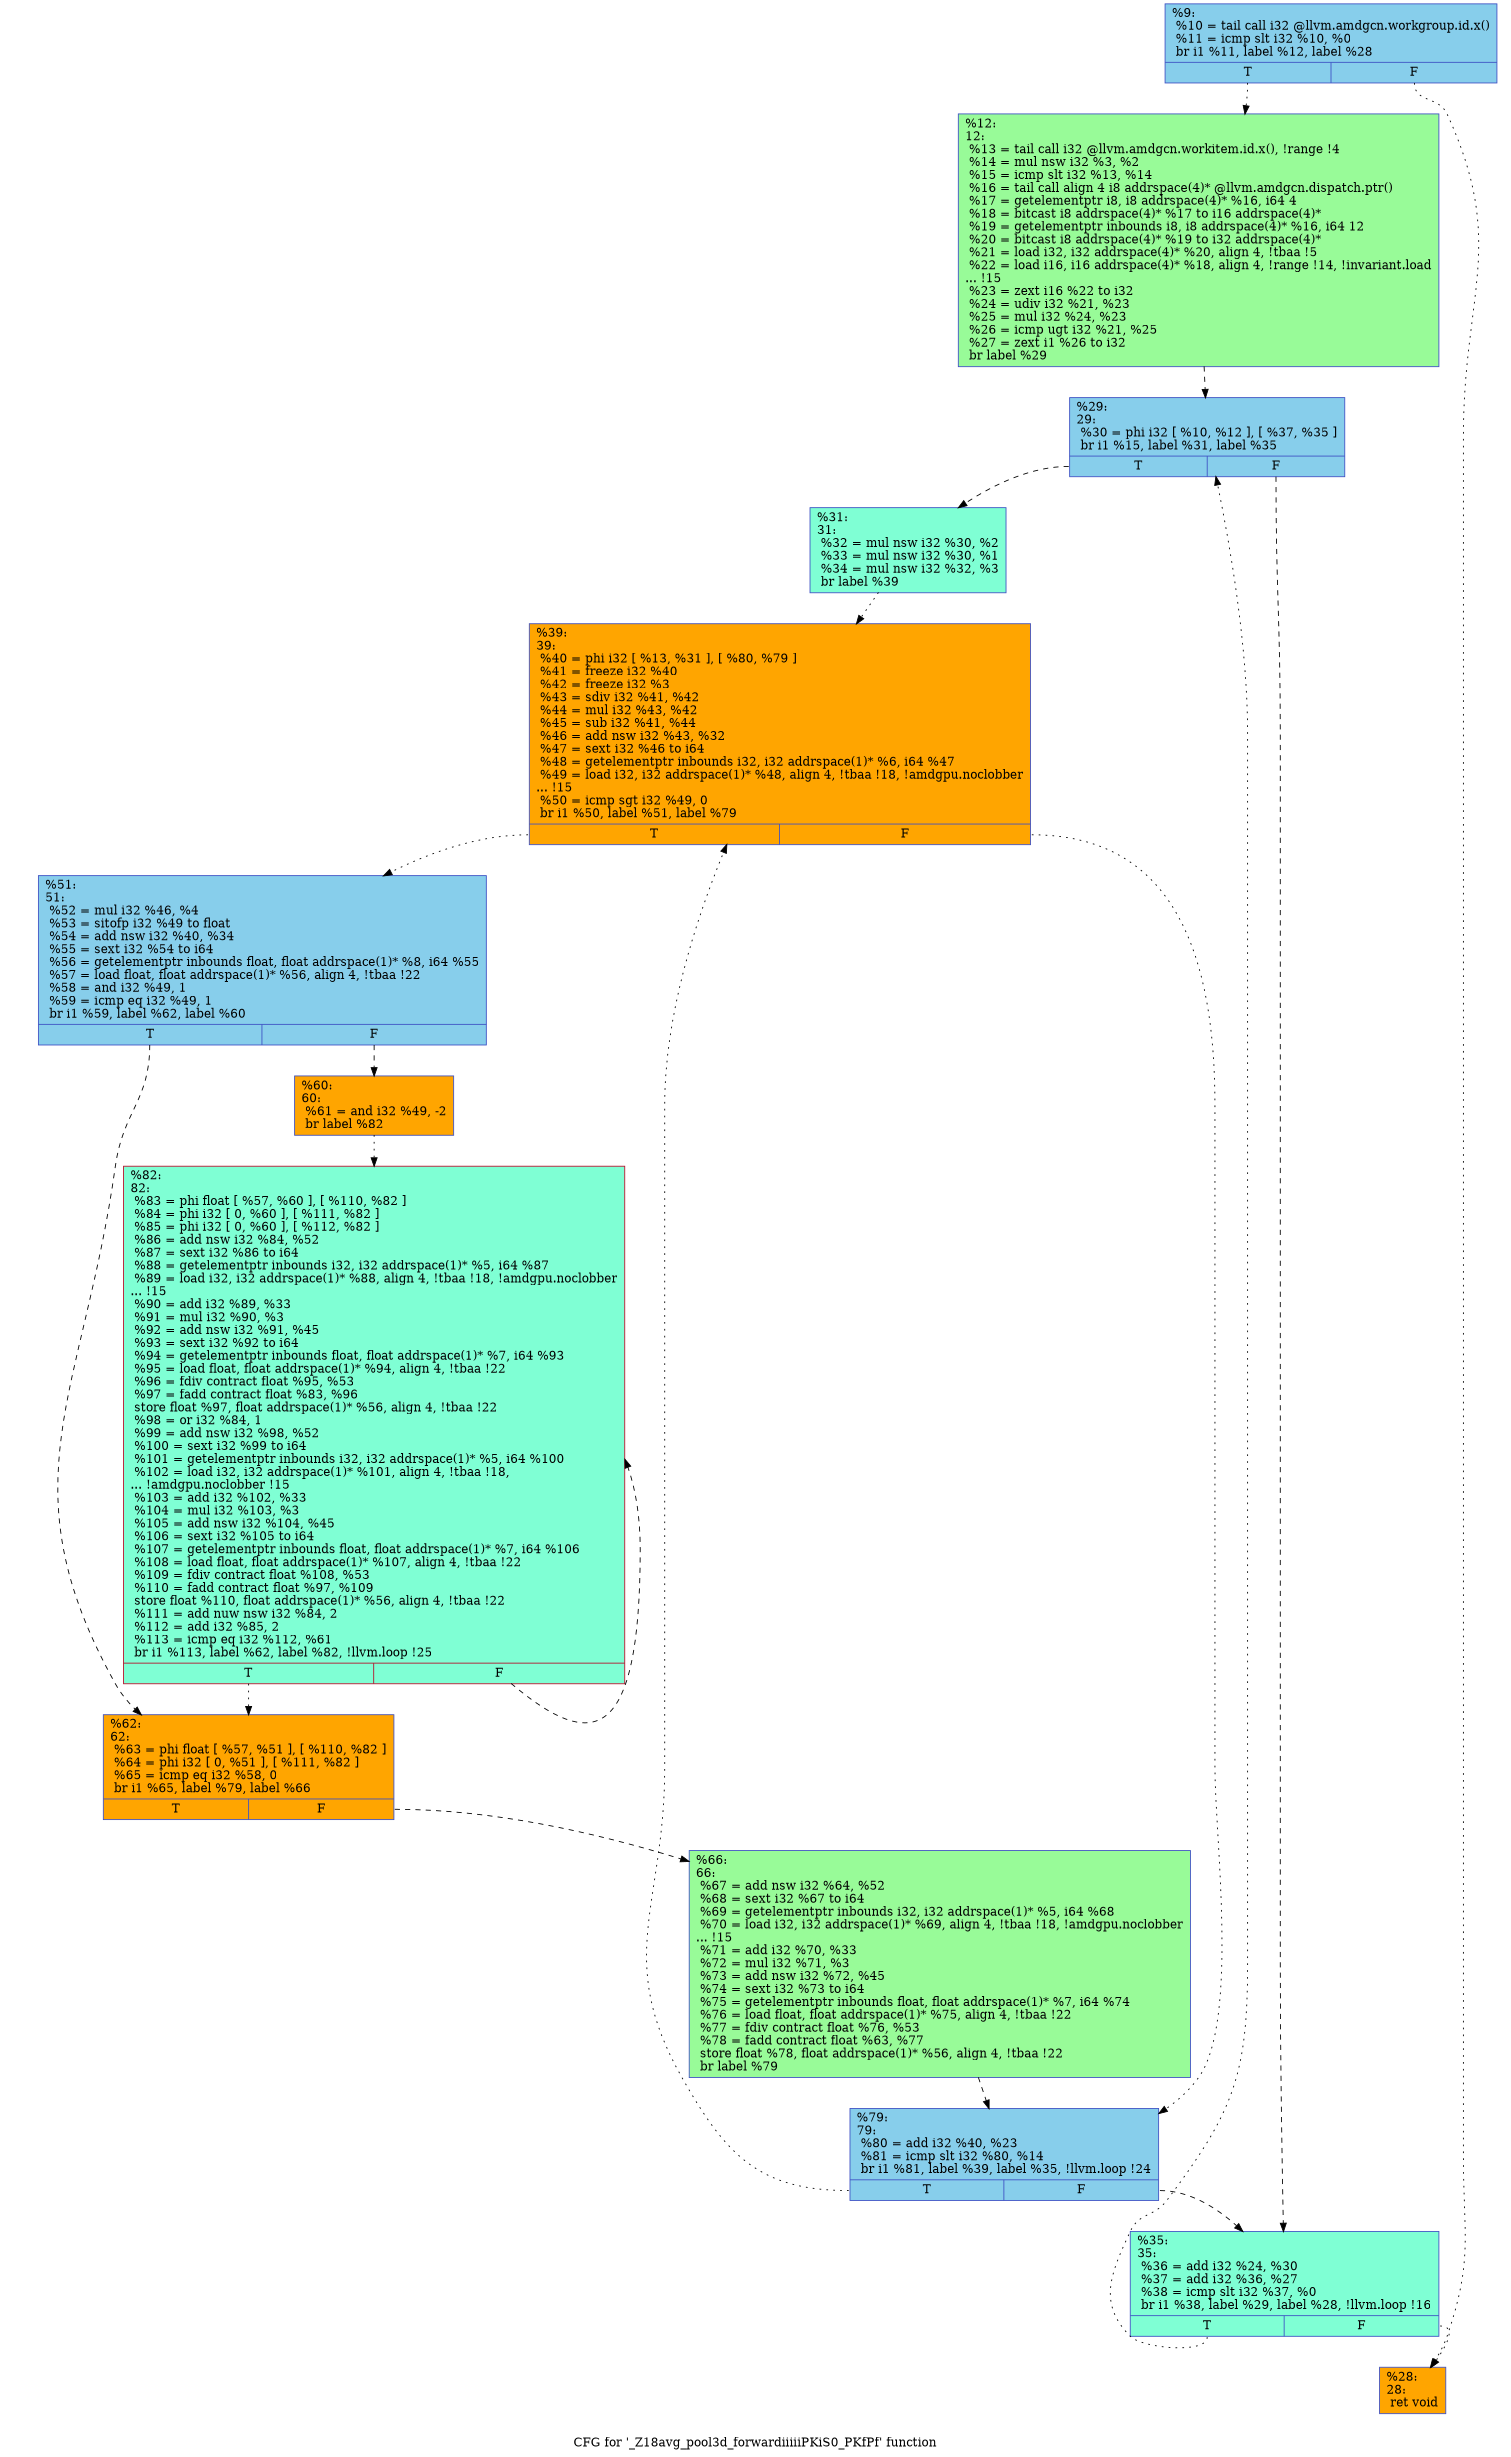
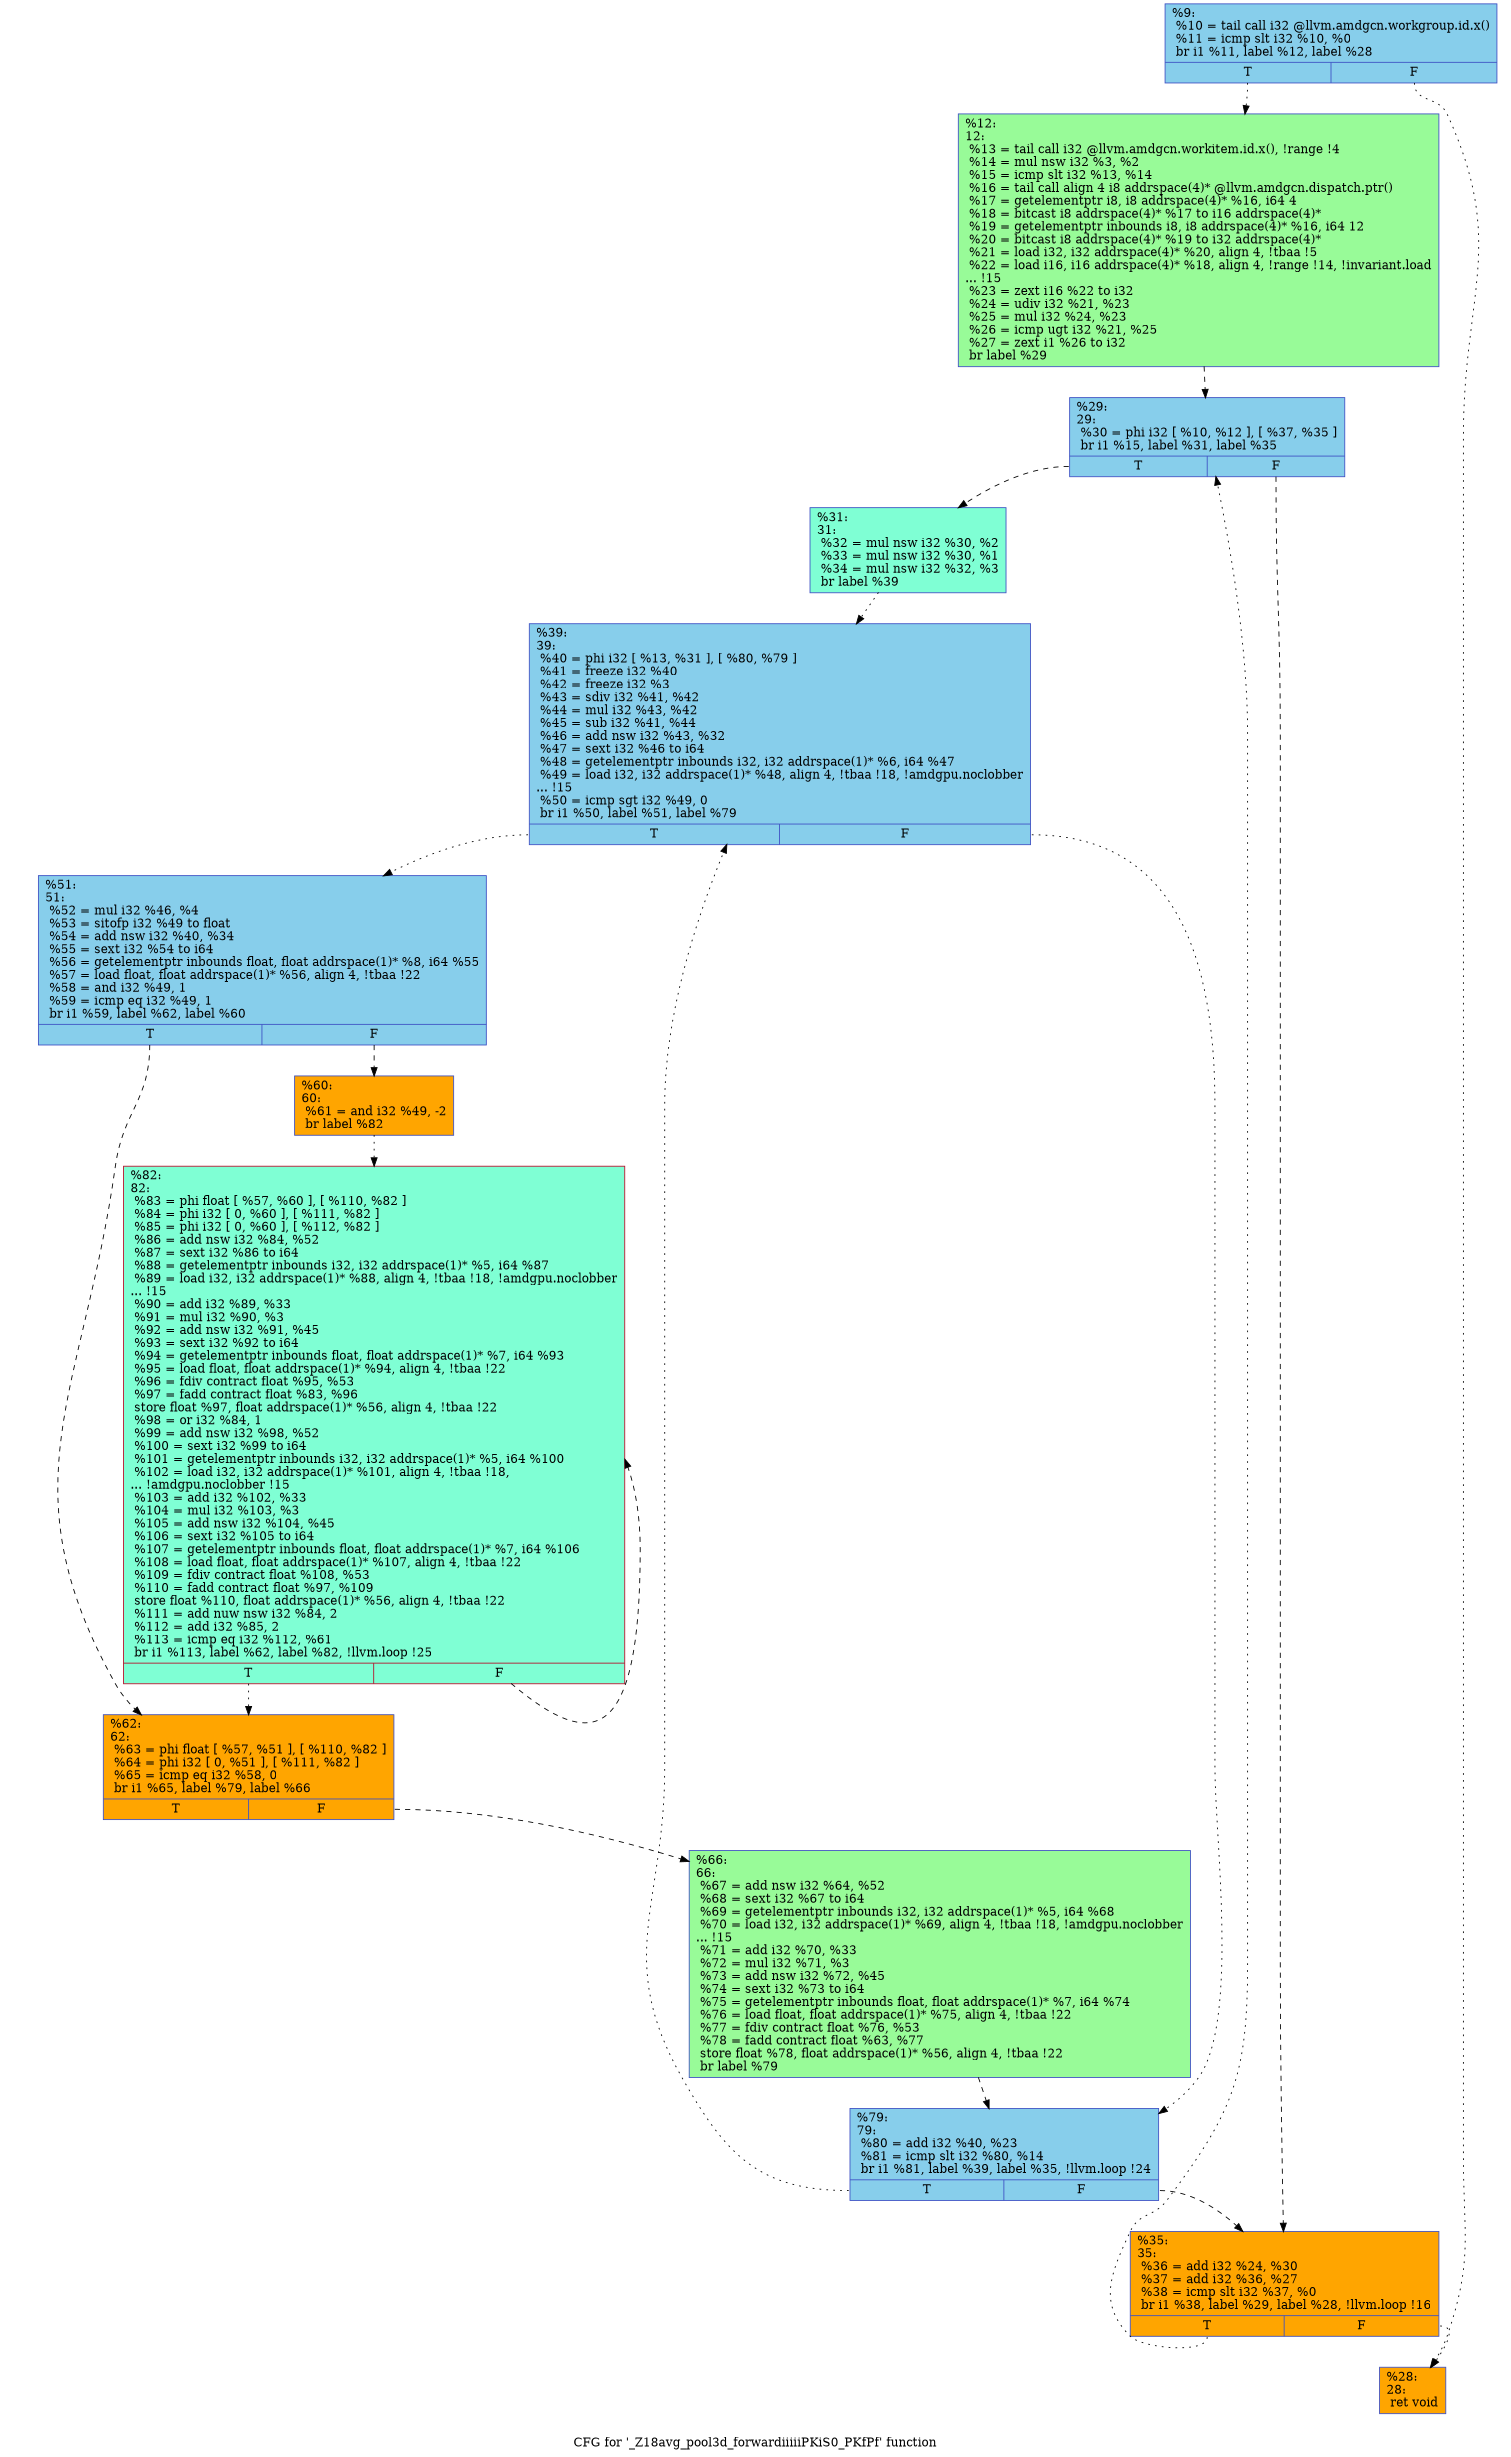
(780, 734) -> (780, 734)
(1285, 2284) -> (1285, 2284)
